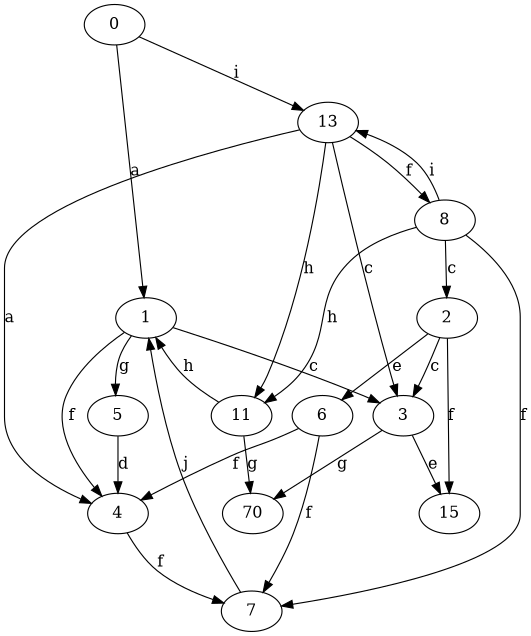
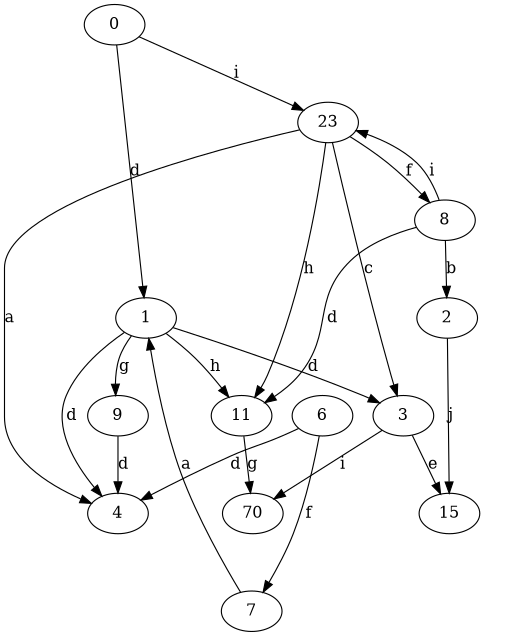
(328, 122) -> (328, 122)
(135, 171) -> (135, 171)
(452, 269) -> (452, 269)
(333, 318) -> (333, 318)
(395, 359) -> none
(429, 362) -> none
(313, 367) -> (313, 367)
(187, 379) -> (196, 359)
(72, 416) -> (72, 416)
(118, 416) -> (118, 416)
(451, 416) -> (451, 416)
(186, 465) -> (186, 465)
(236, 465) -> (236, 465)
(343, 465) -> (343, 465)
(520, 492) -> none
(163, 575) -> none
